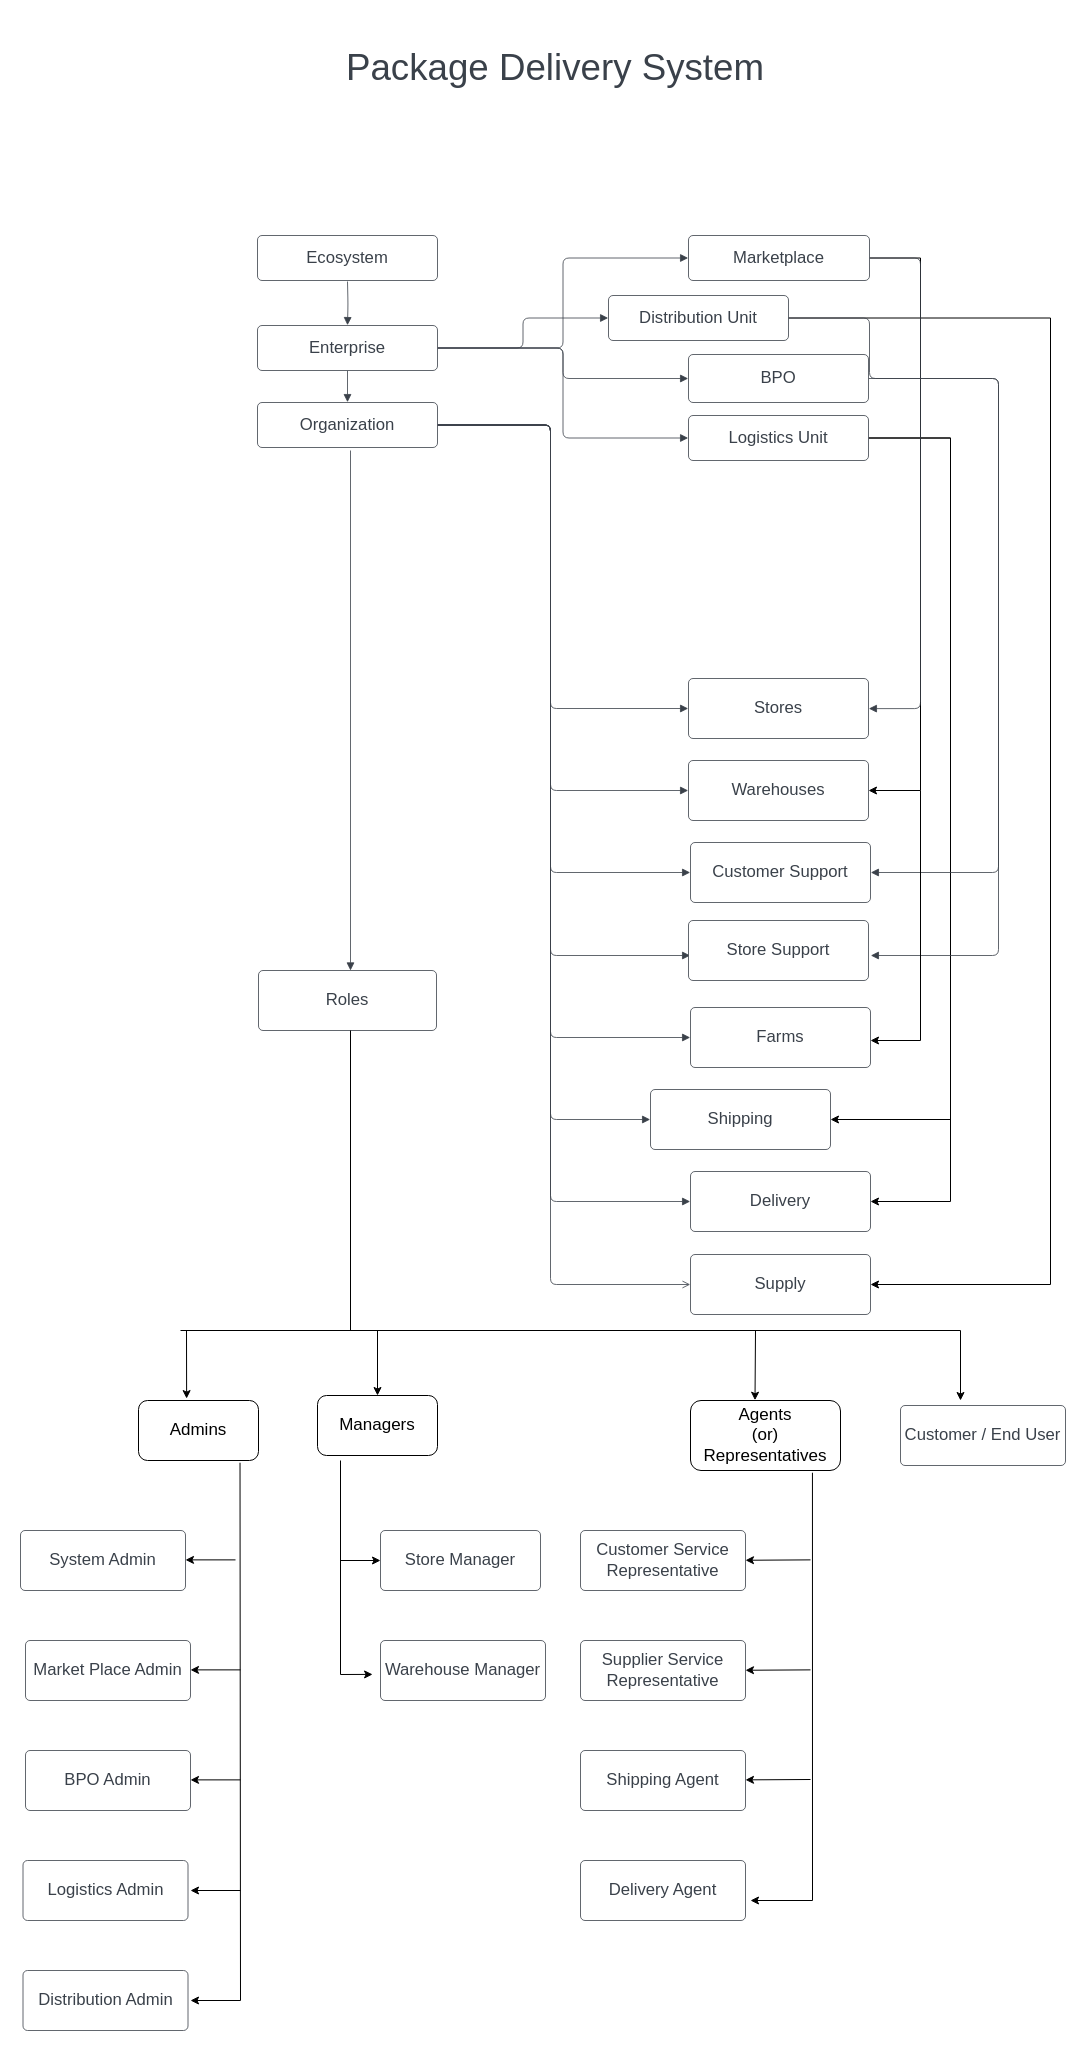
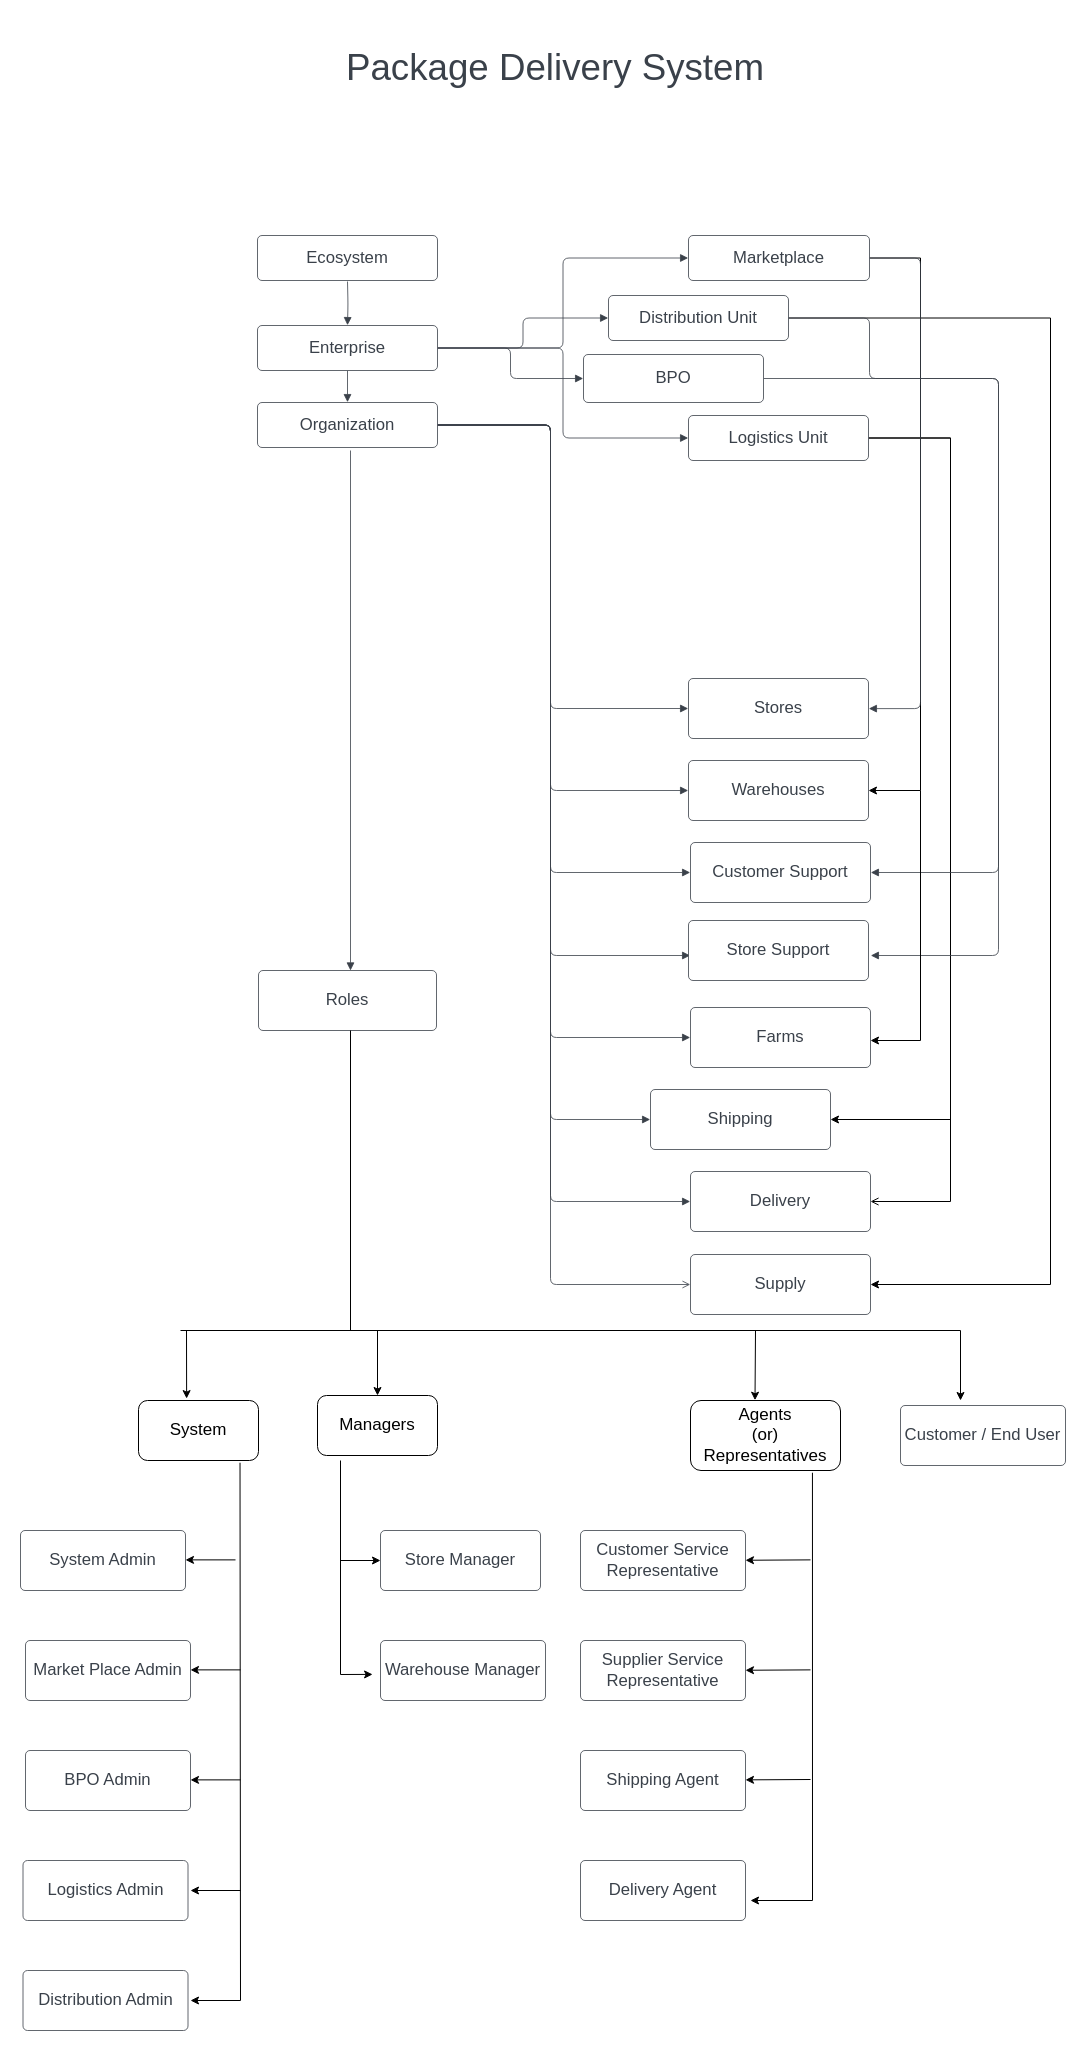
(779, 379) -> (674, 379)
(879, 1202) -> (877, 1202)
(199, 1431) -> (199, 1431)
